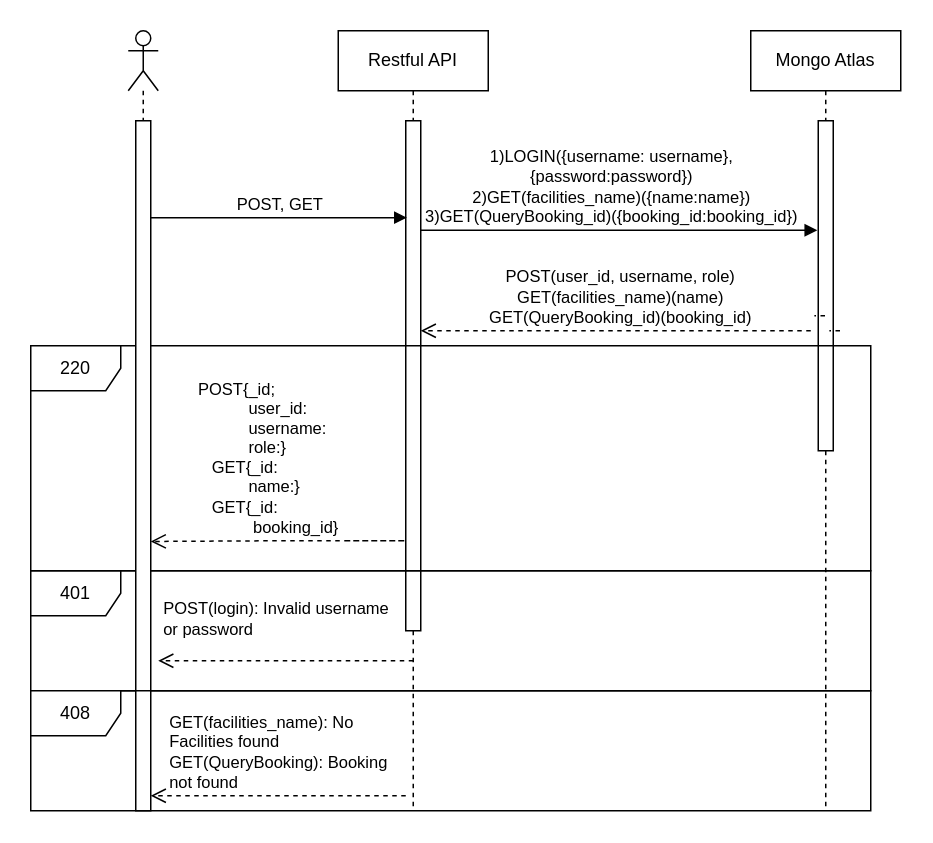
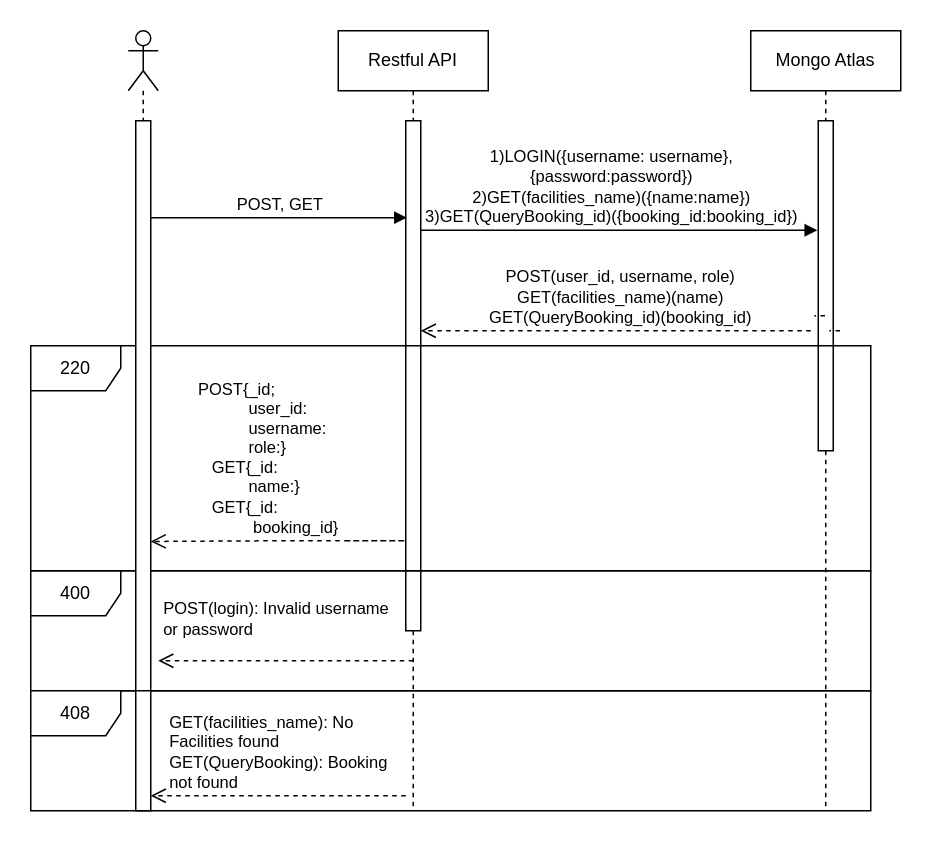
(76, 593) -> (76, 593)
